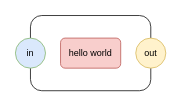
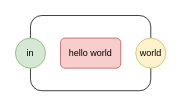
(30, 53) -> (30, 53)
(150, 53) -> (150, 53)
